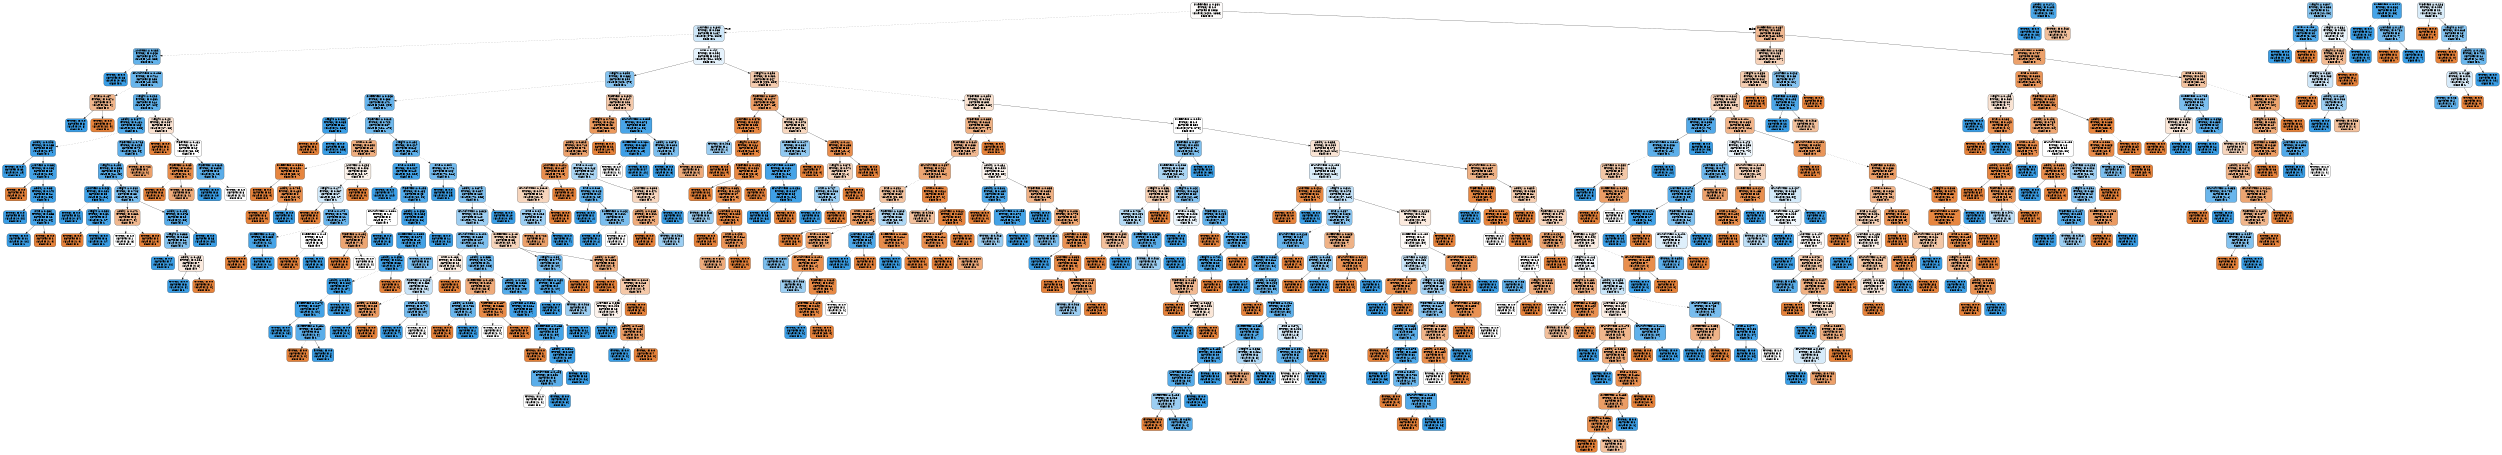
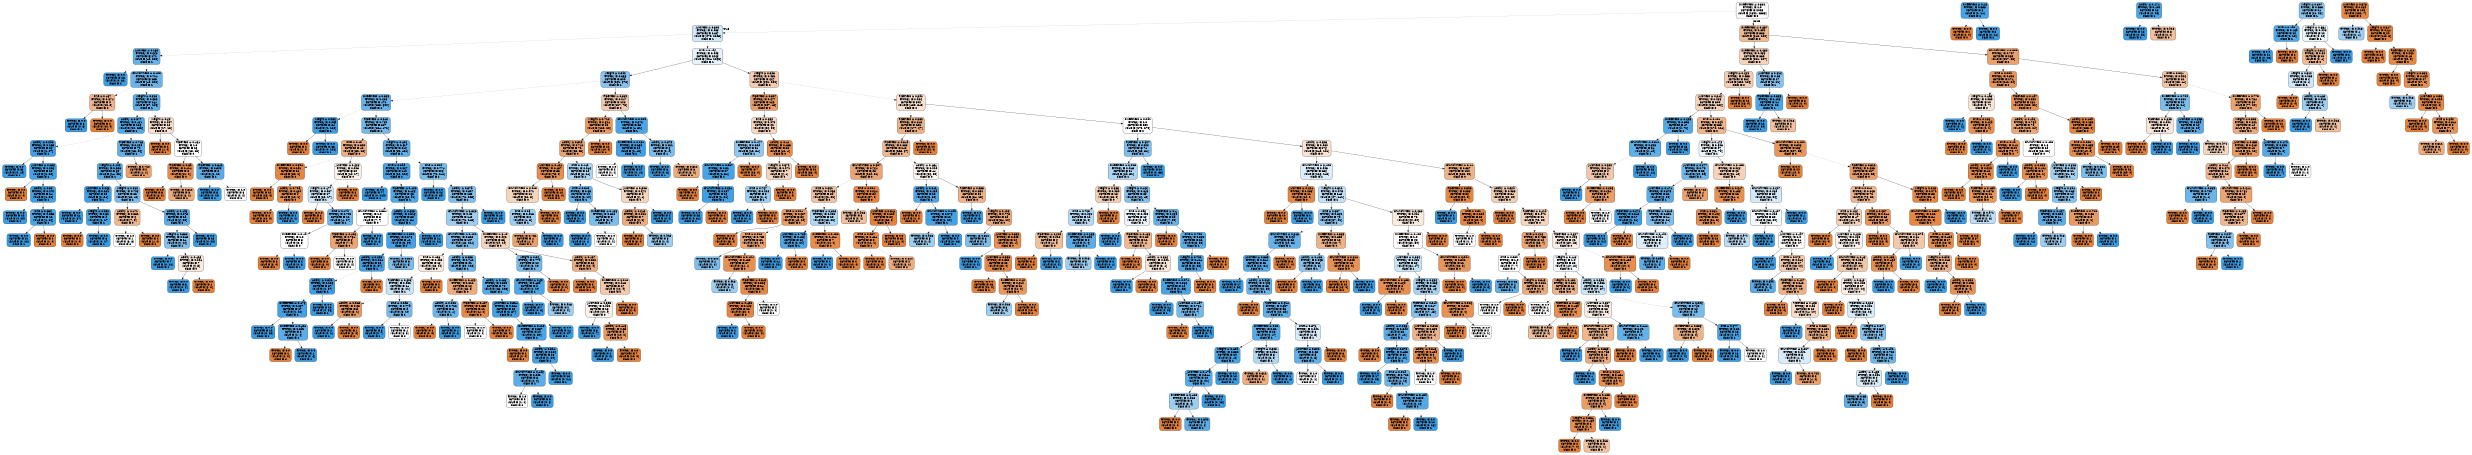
(757, 113) -> none
(301, 231) -> none
(1198, 274) -> (1184, 274)
none -> (1857, 297)
